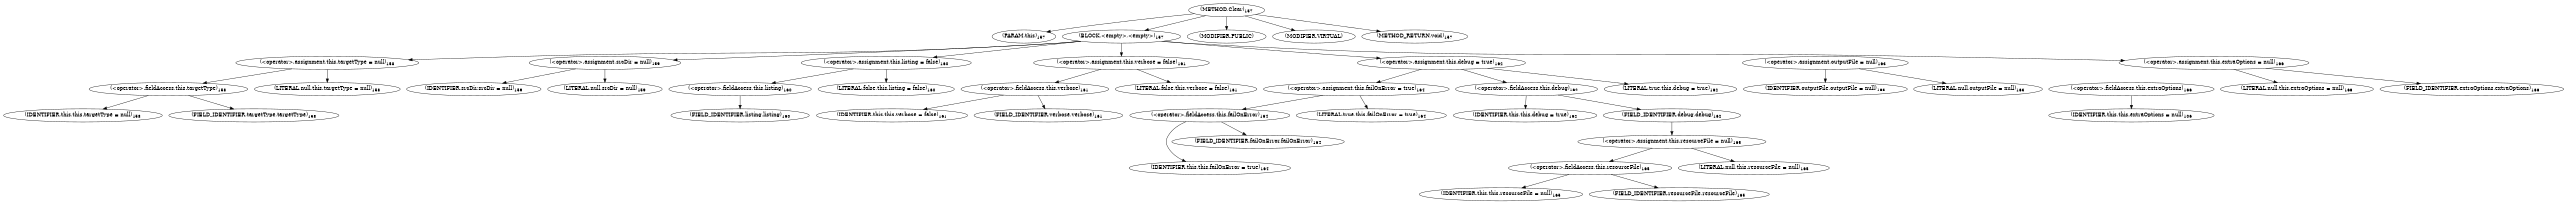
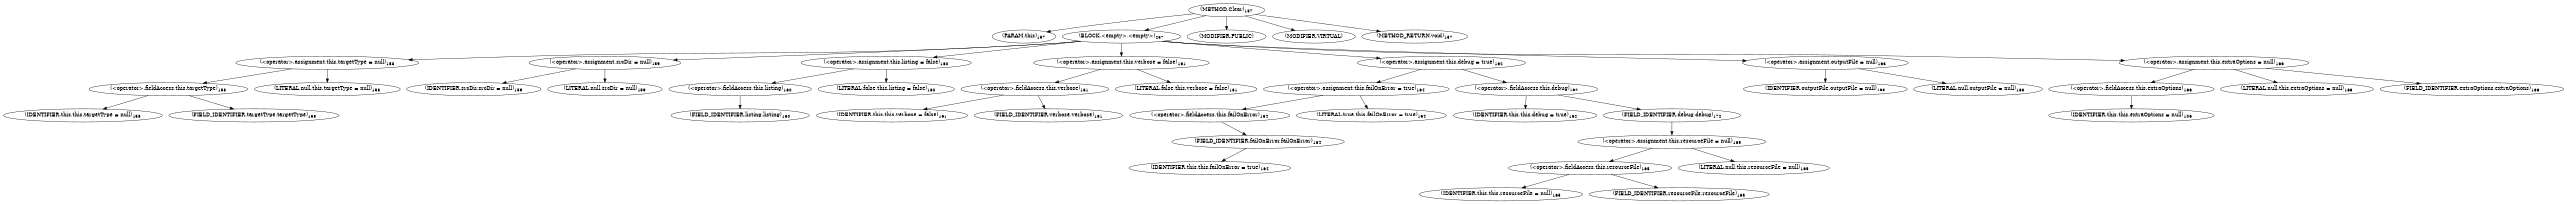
(1160, 36) -> (1160, 36)
none -> (1583, 57)
none -> (2174, 75)
(1670, 89) -> none
(1718, 115) -> (1718, 115)
(1166, 140) -> (1236, 154)
